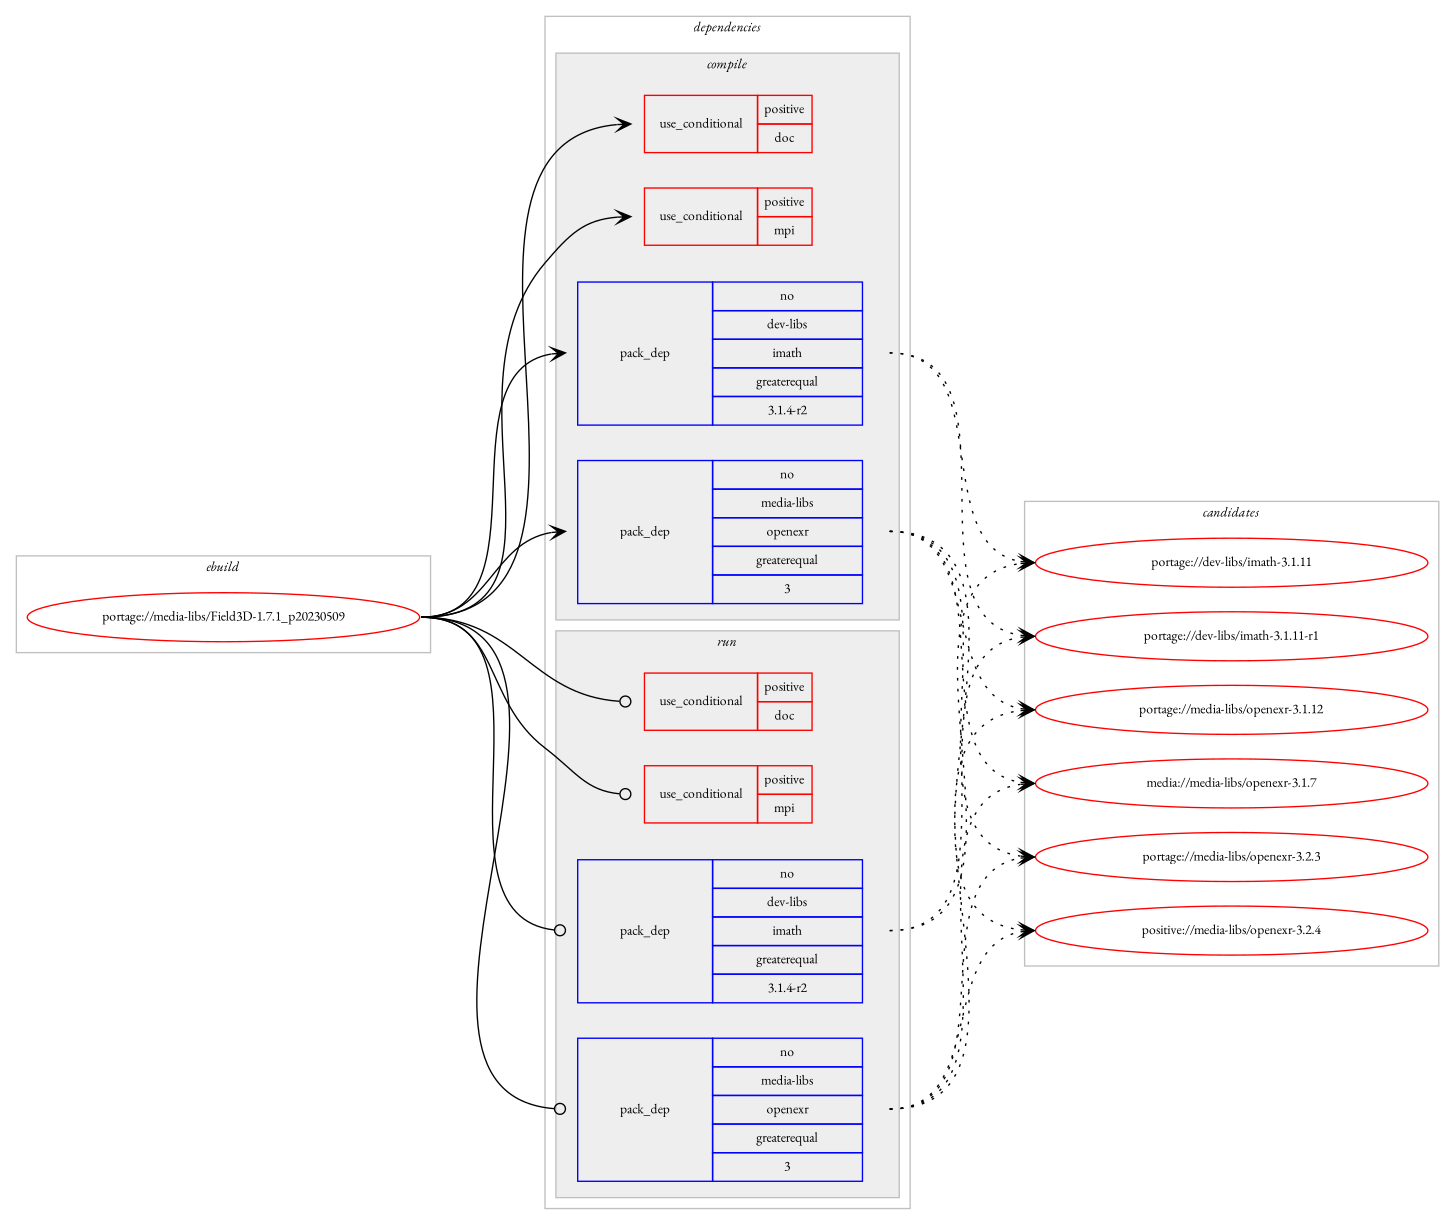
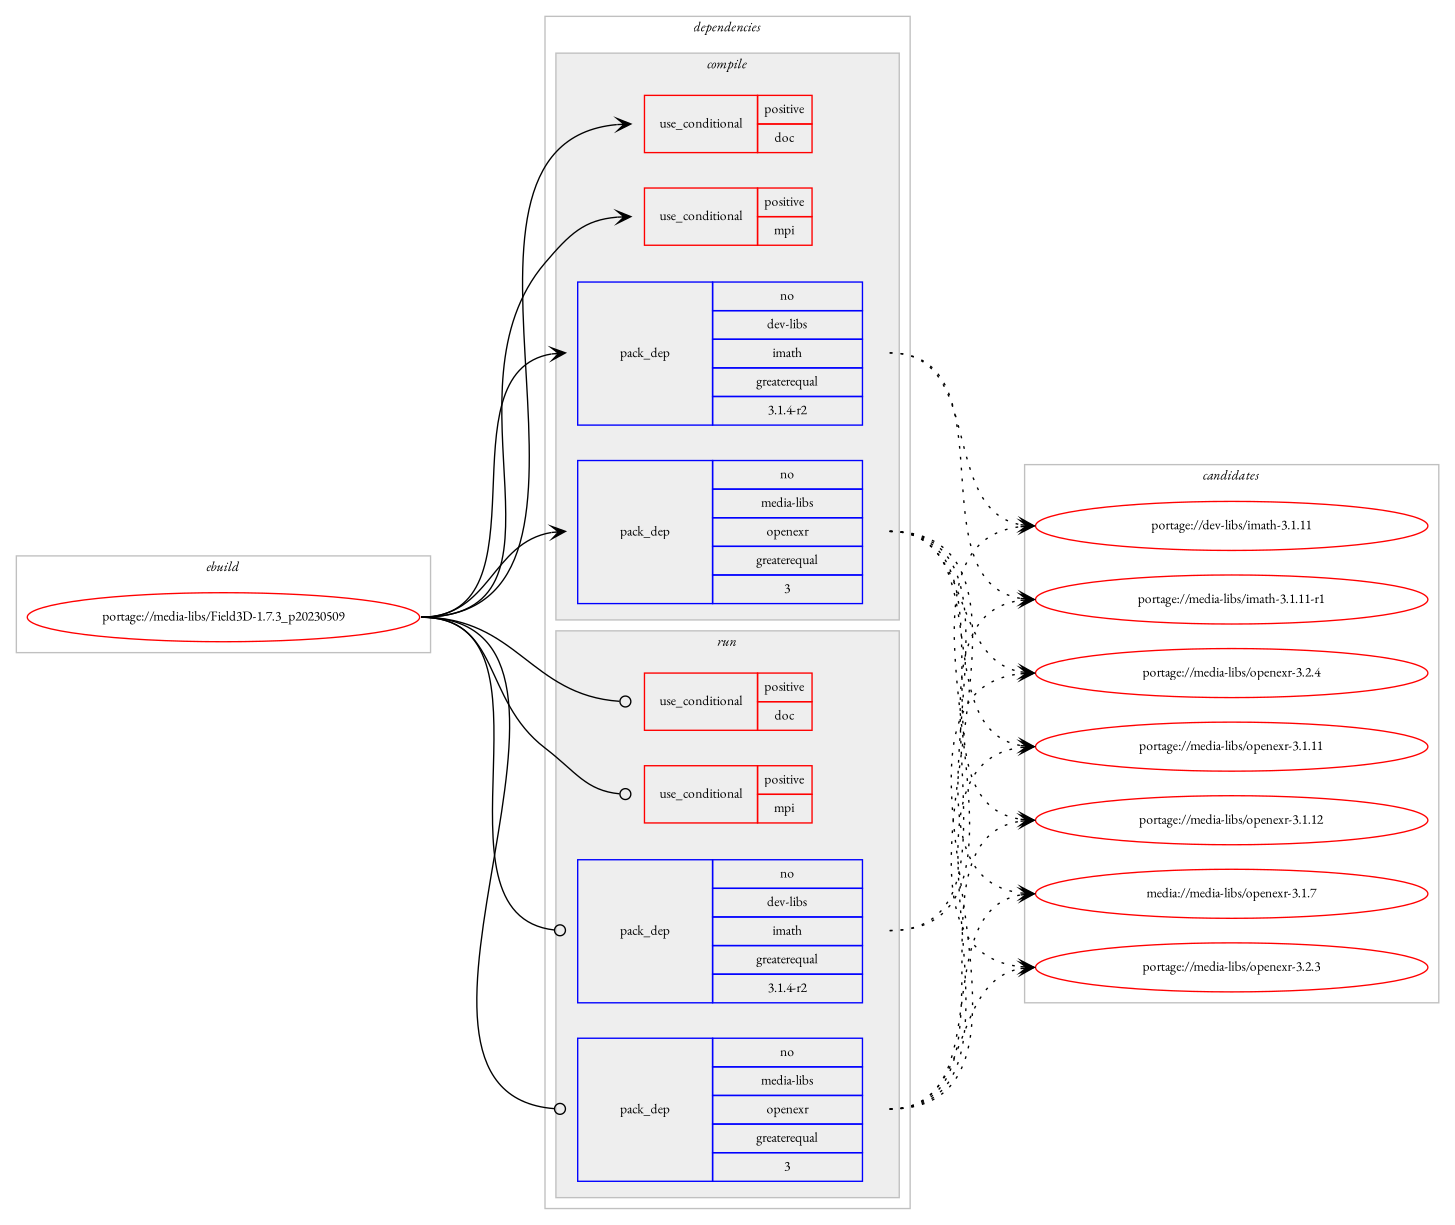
(223, 617) -> (223, 617)
(1232, 636) -> (1232, 599)
none -> (1232, 747)
(1232, 931) -> (1232, 673)
